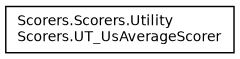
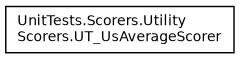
(120, 30) -> (120, 30)
